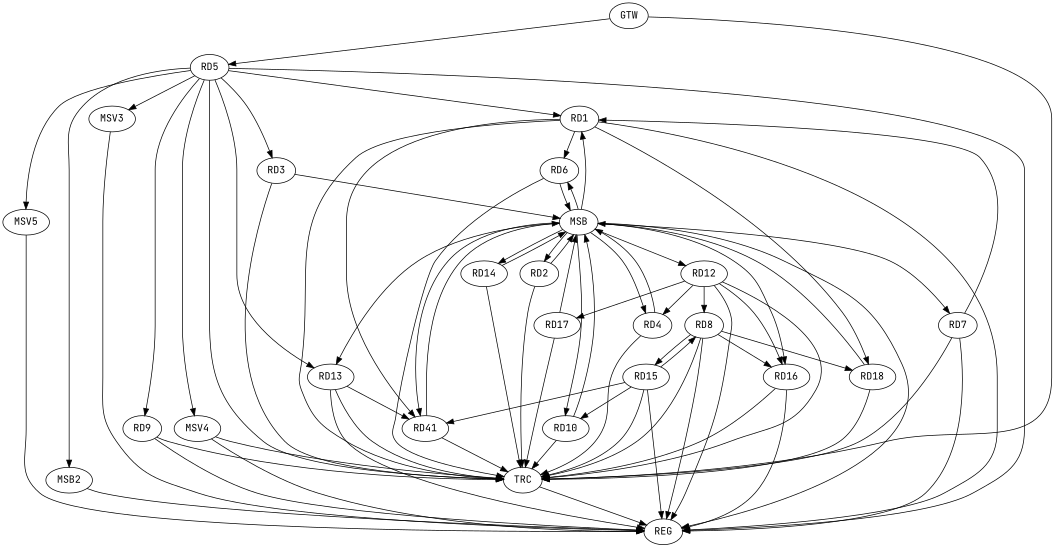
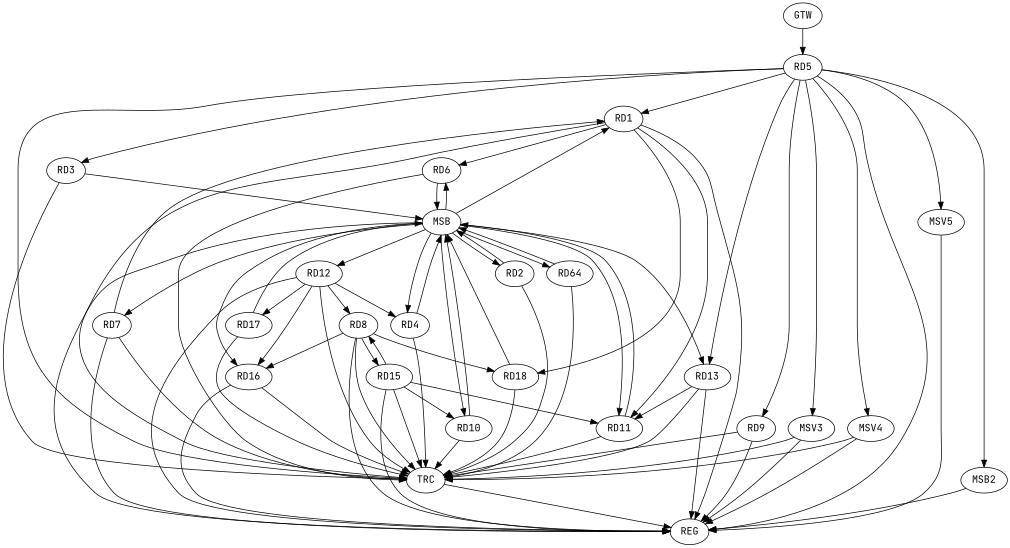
(484, 274) -> (570, 274)
(1052, 301) -> (625, 468)
(425, 429) -> (619, 429)
